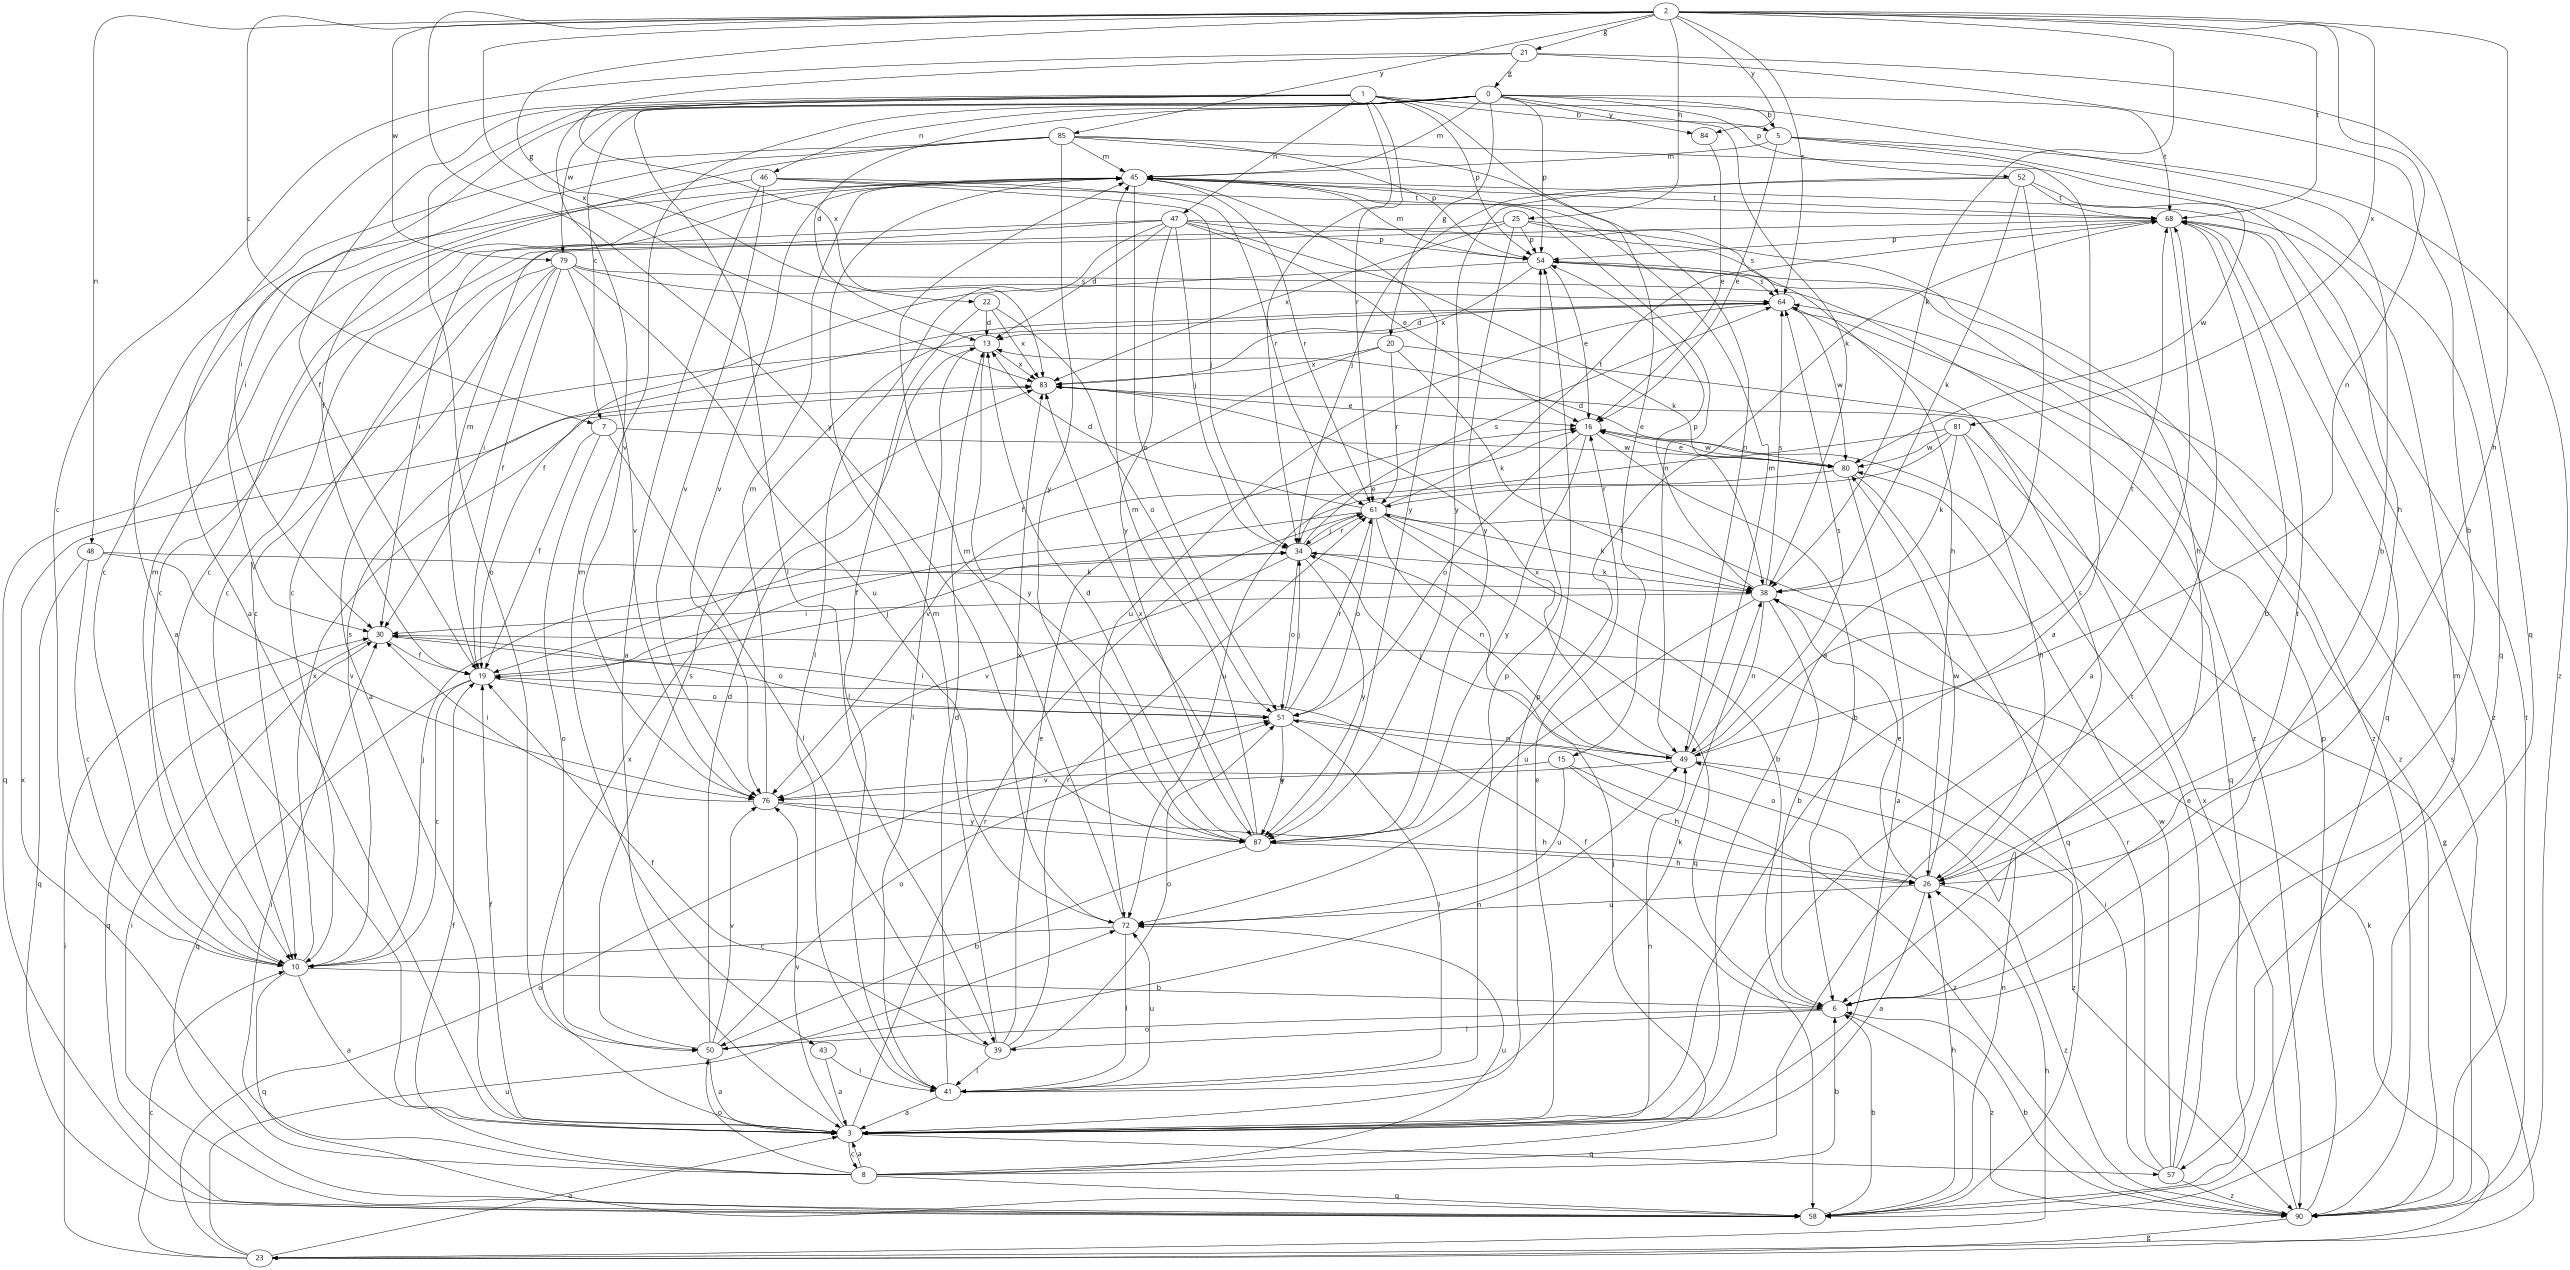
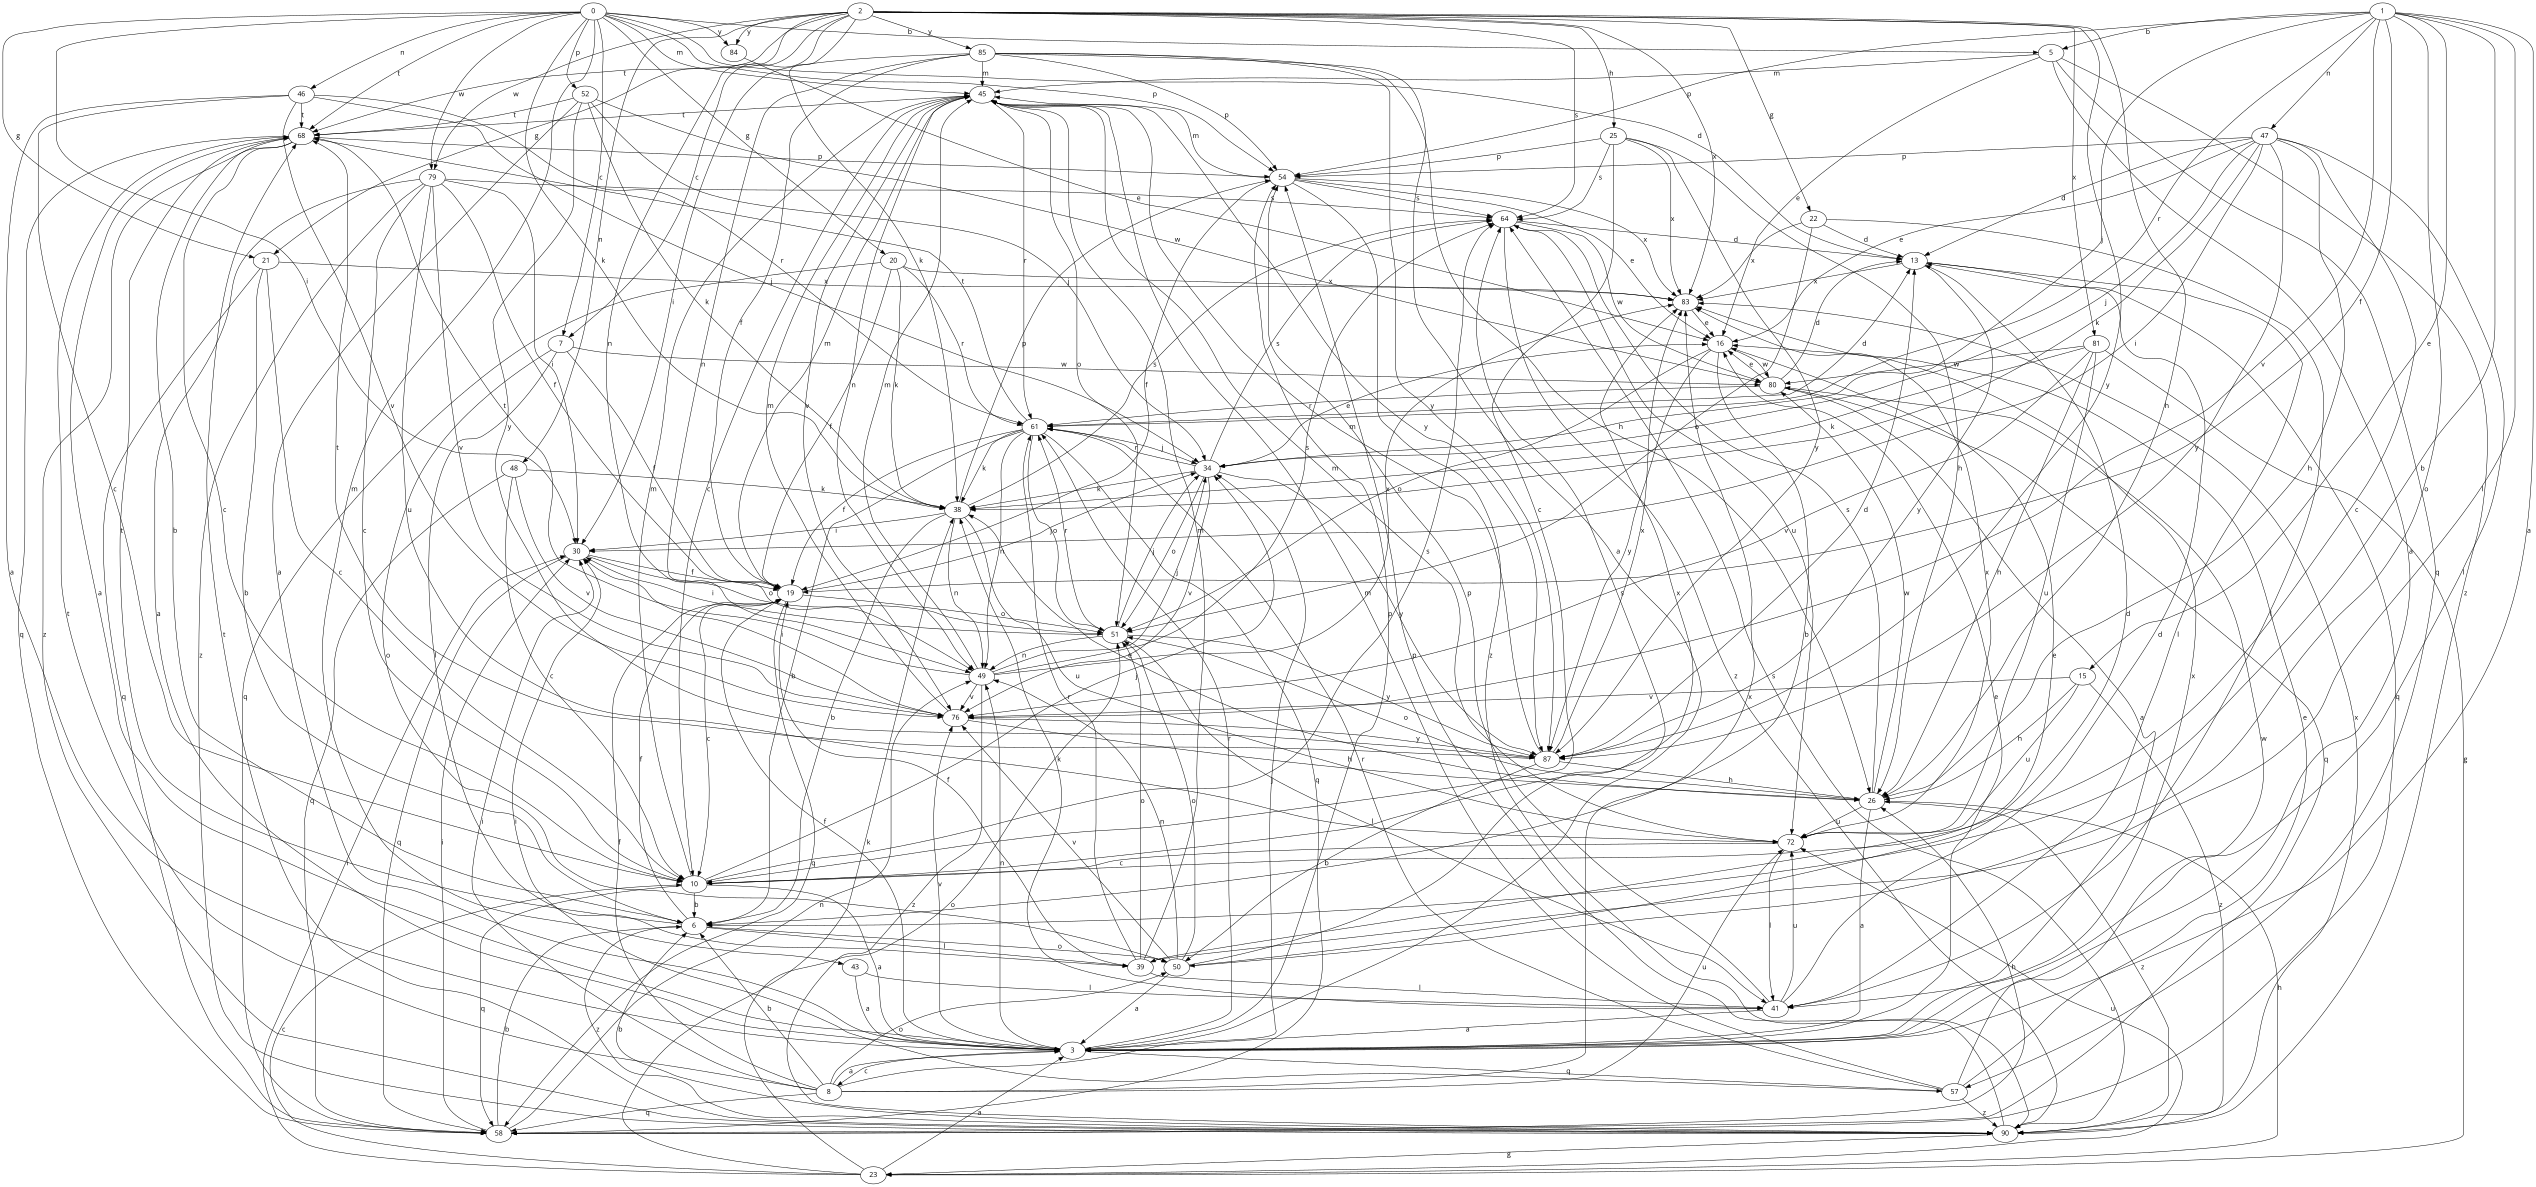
(1508, 72) -> (107, 23)
